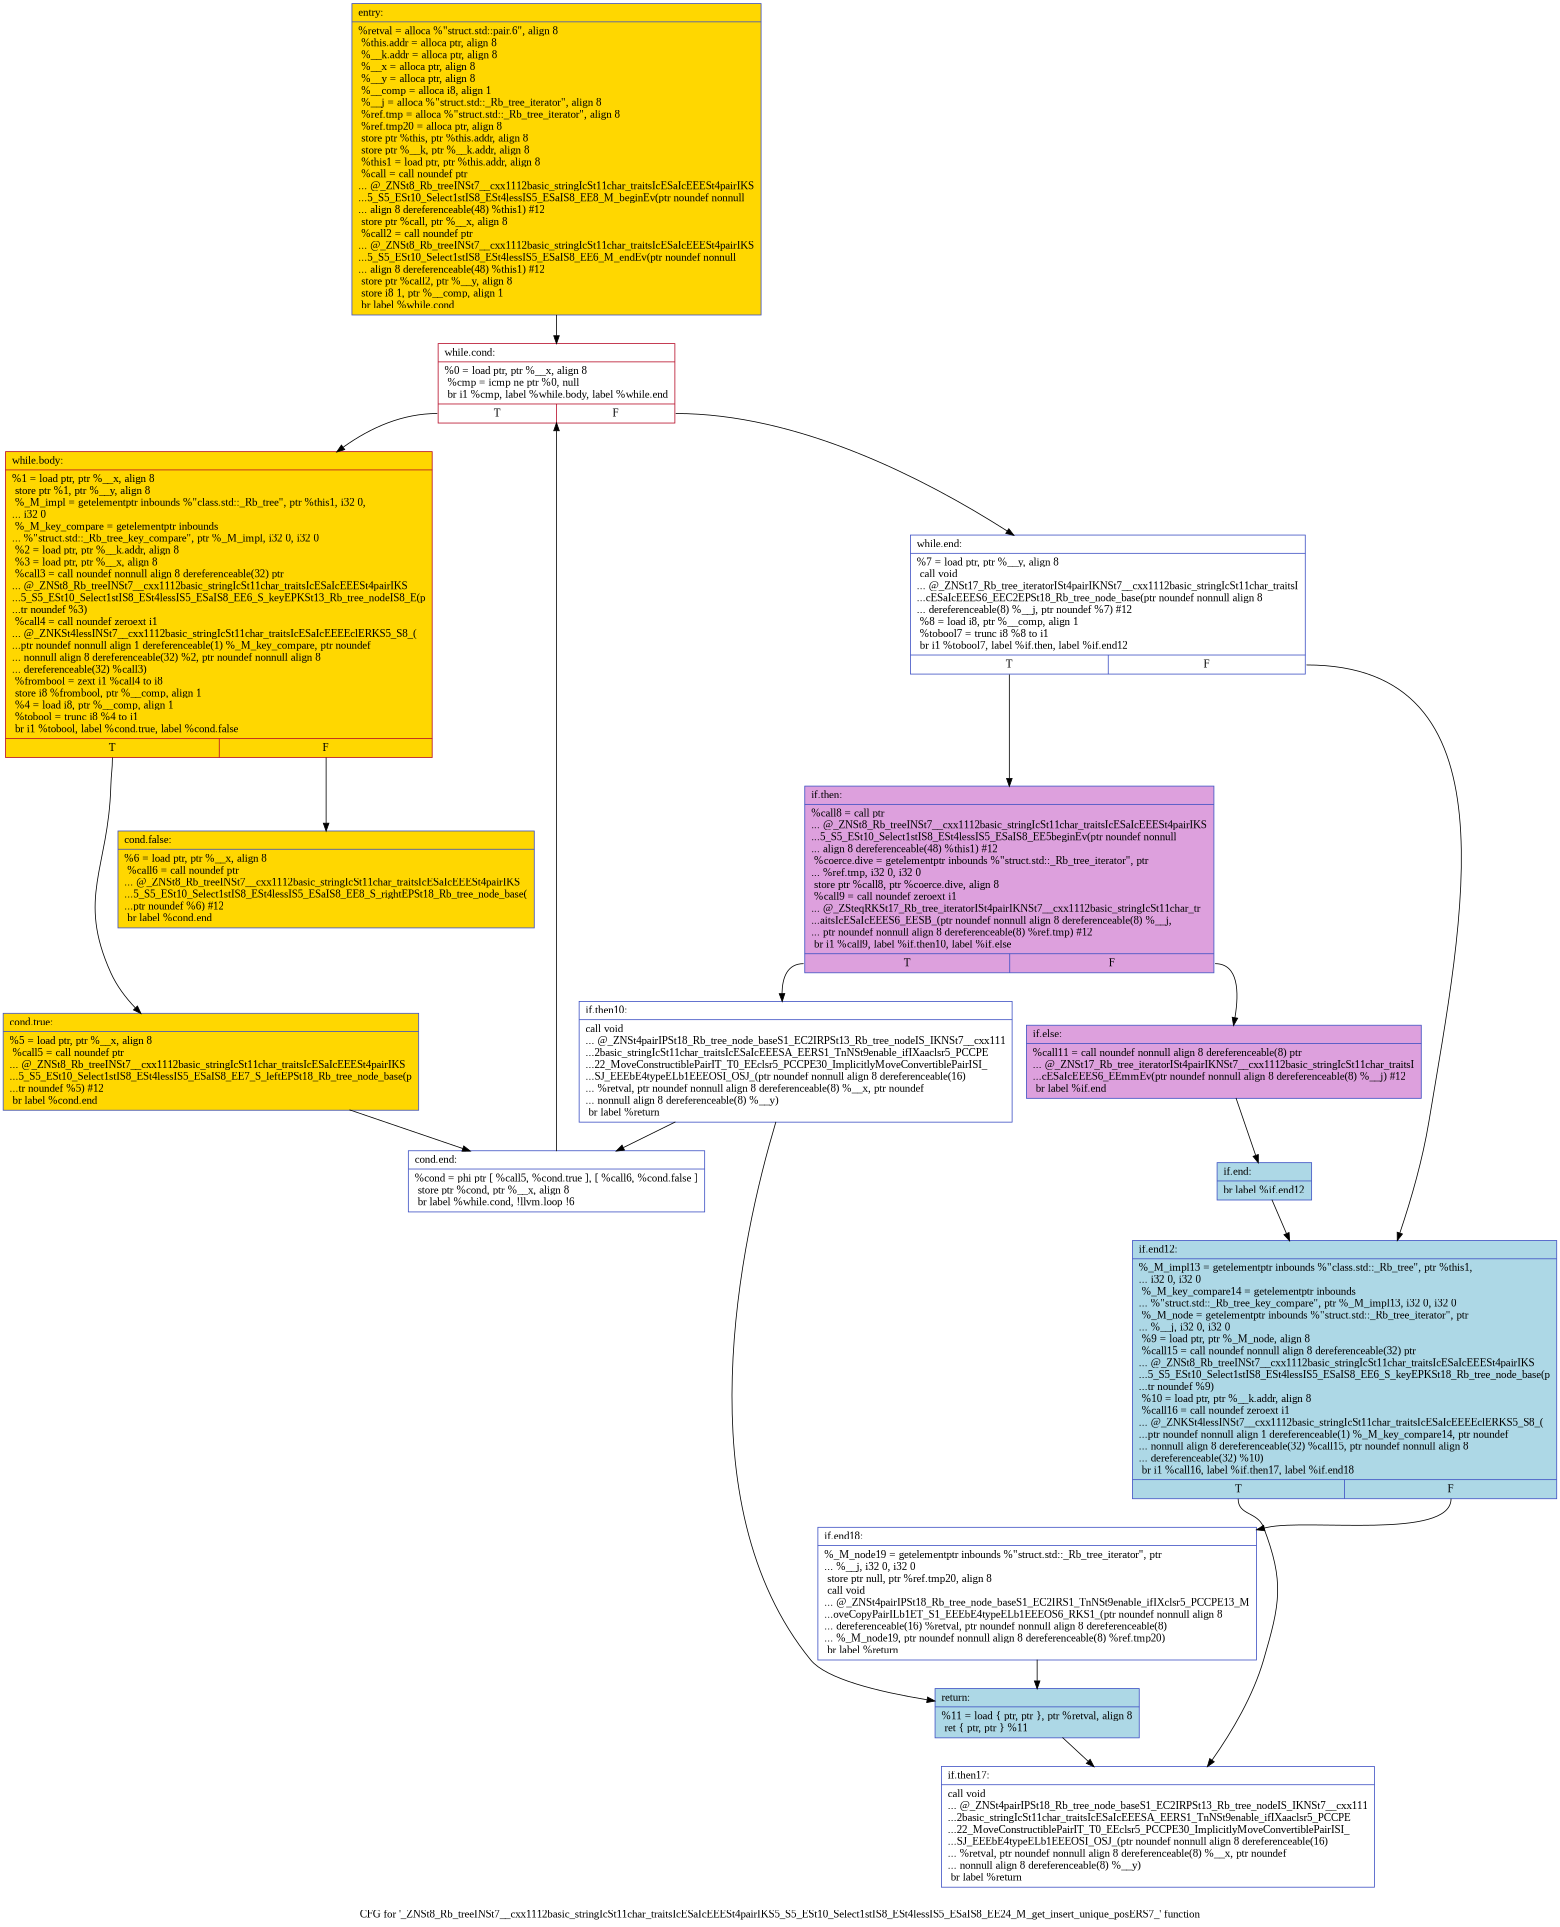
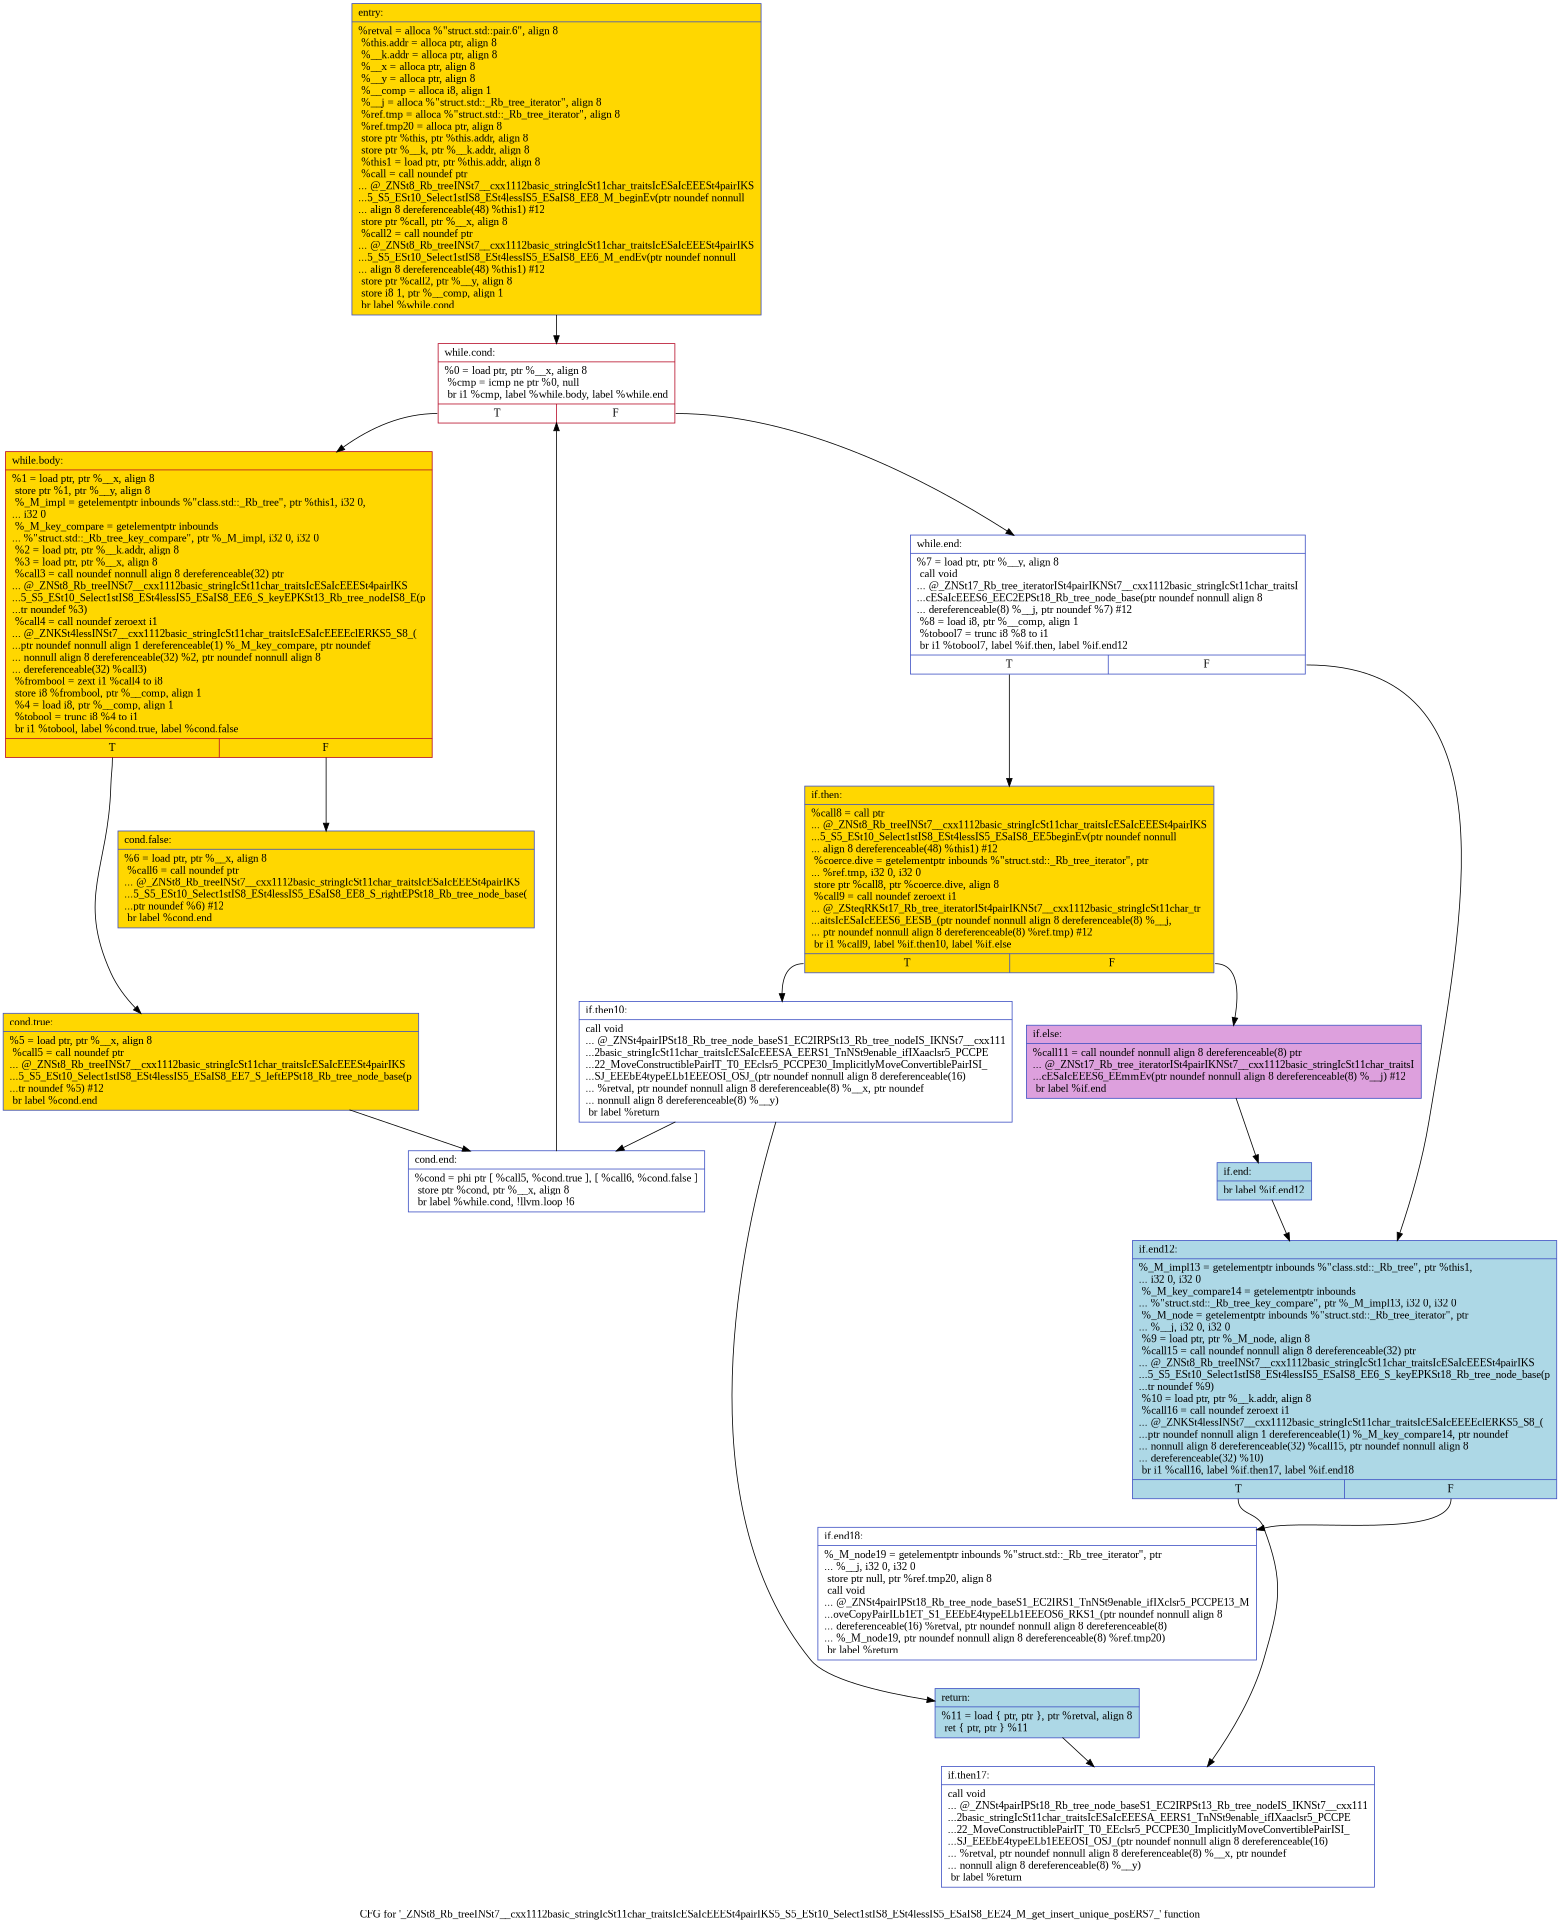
(1009, 879) -> (1009, 879)
(1037, 1670) -> none
